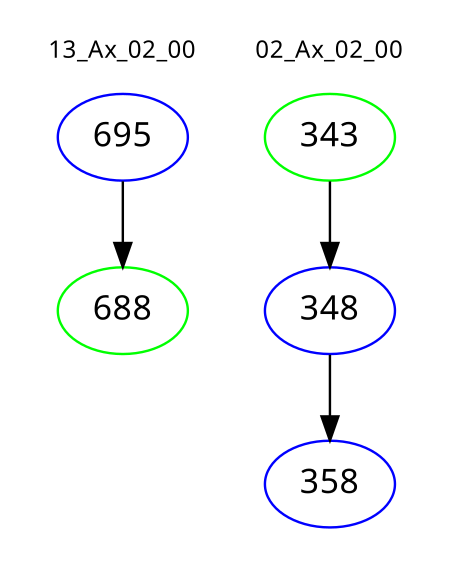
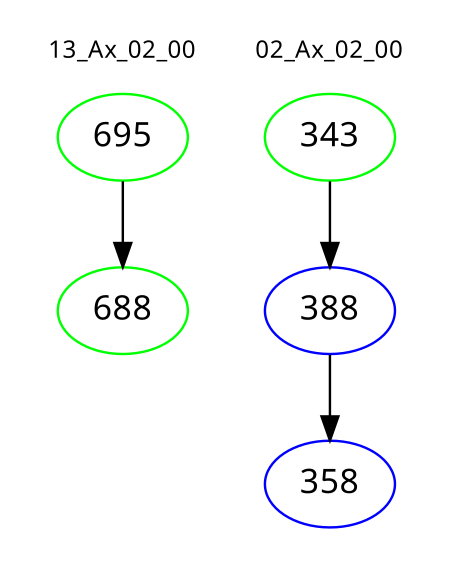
(123, 137) -> (123, 137)
(330, 311) -> (330, 311)
